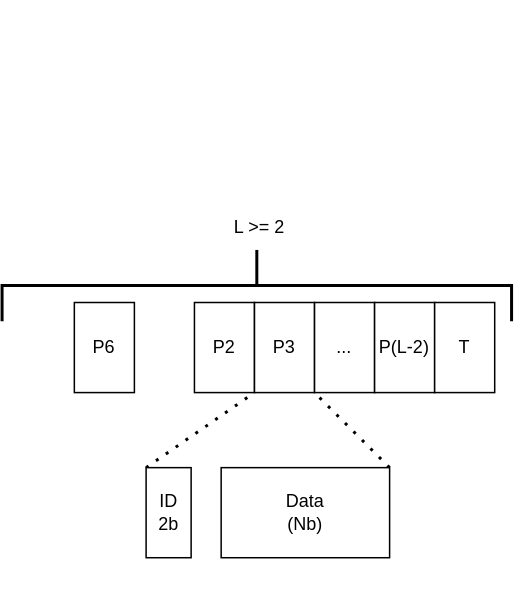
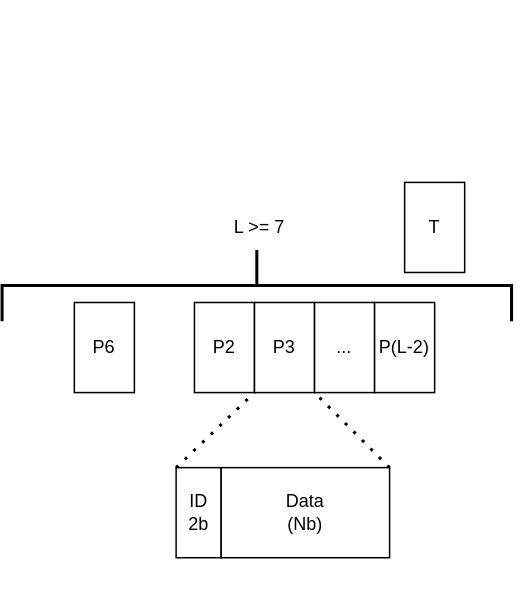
(260, 227) -> (260, 227)
(464, 347) -> (434, 227)
(168, 512) -> (198, 512)
